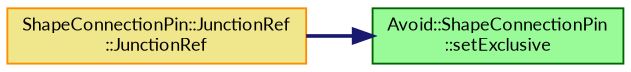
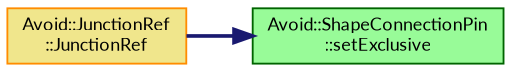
(157, 36) -> (97, 36)
